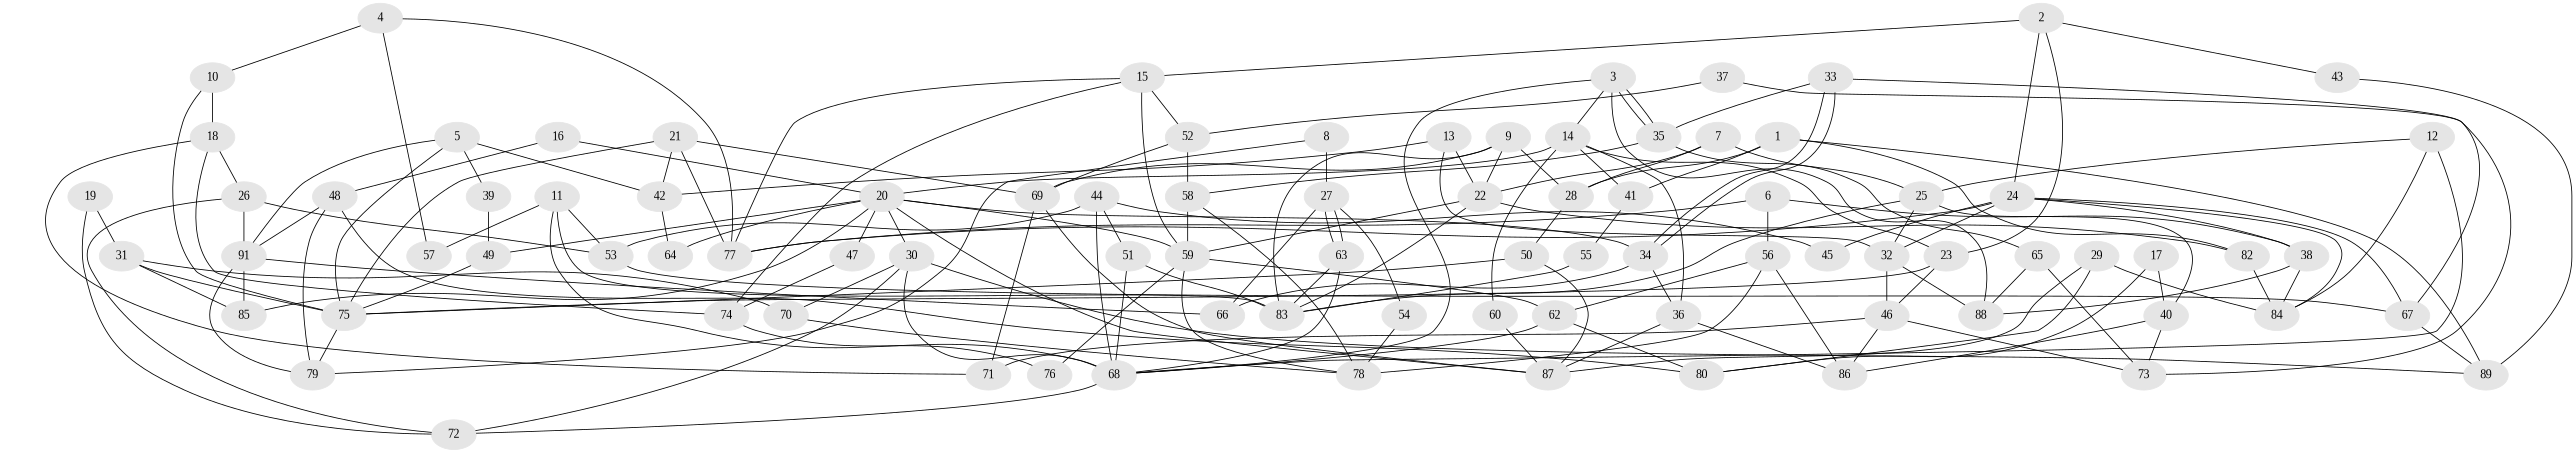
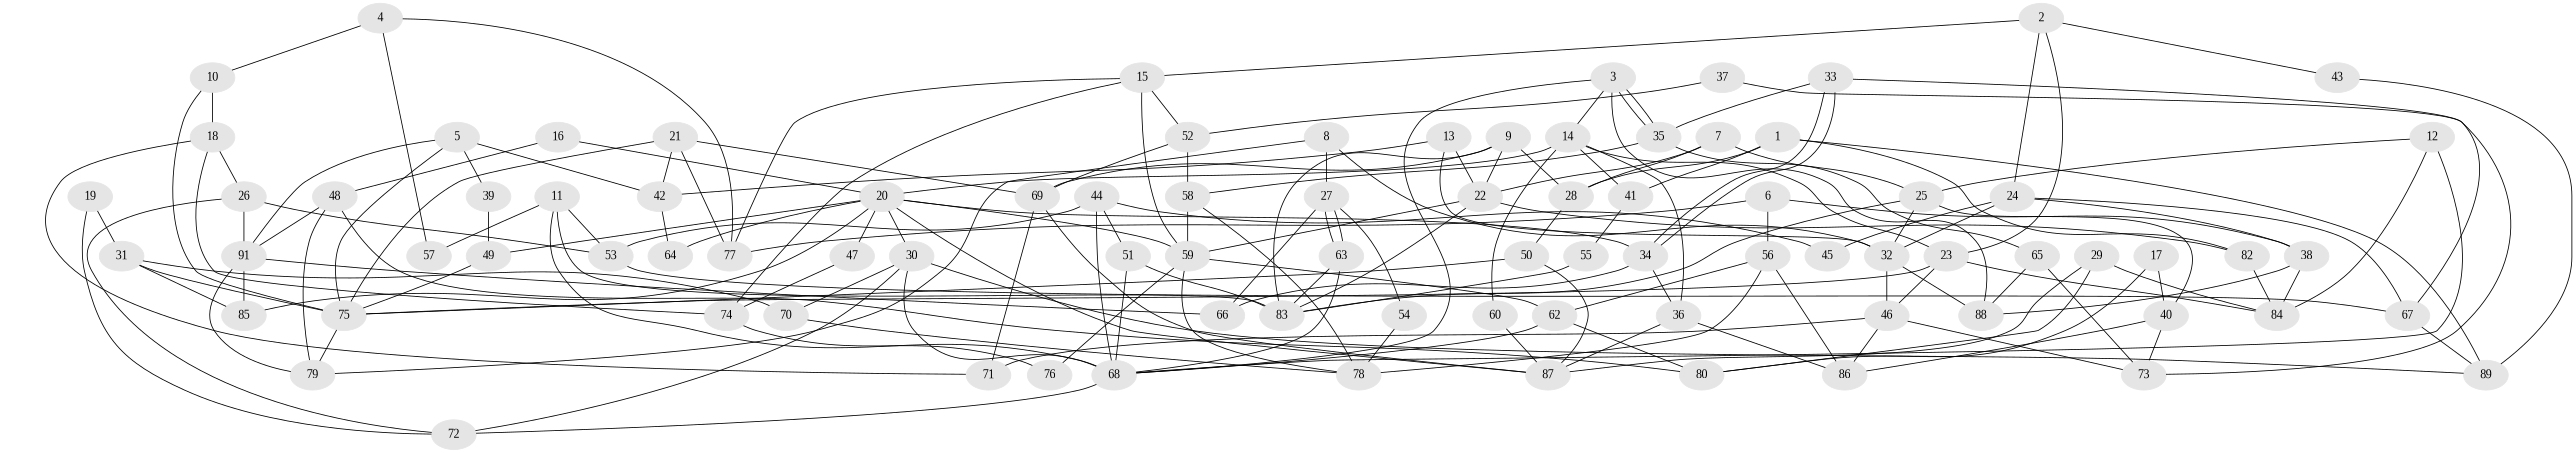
(2231, 217) -> (2111, 288)
(1372, 233) -> none
none -> (1595, 235)
